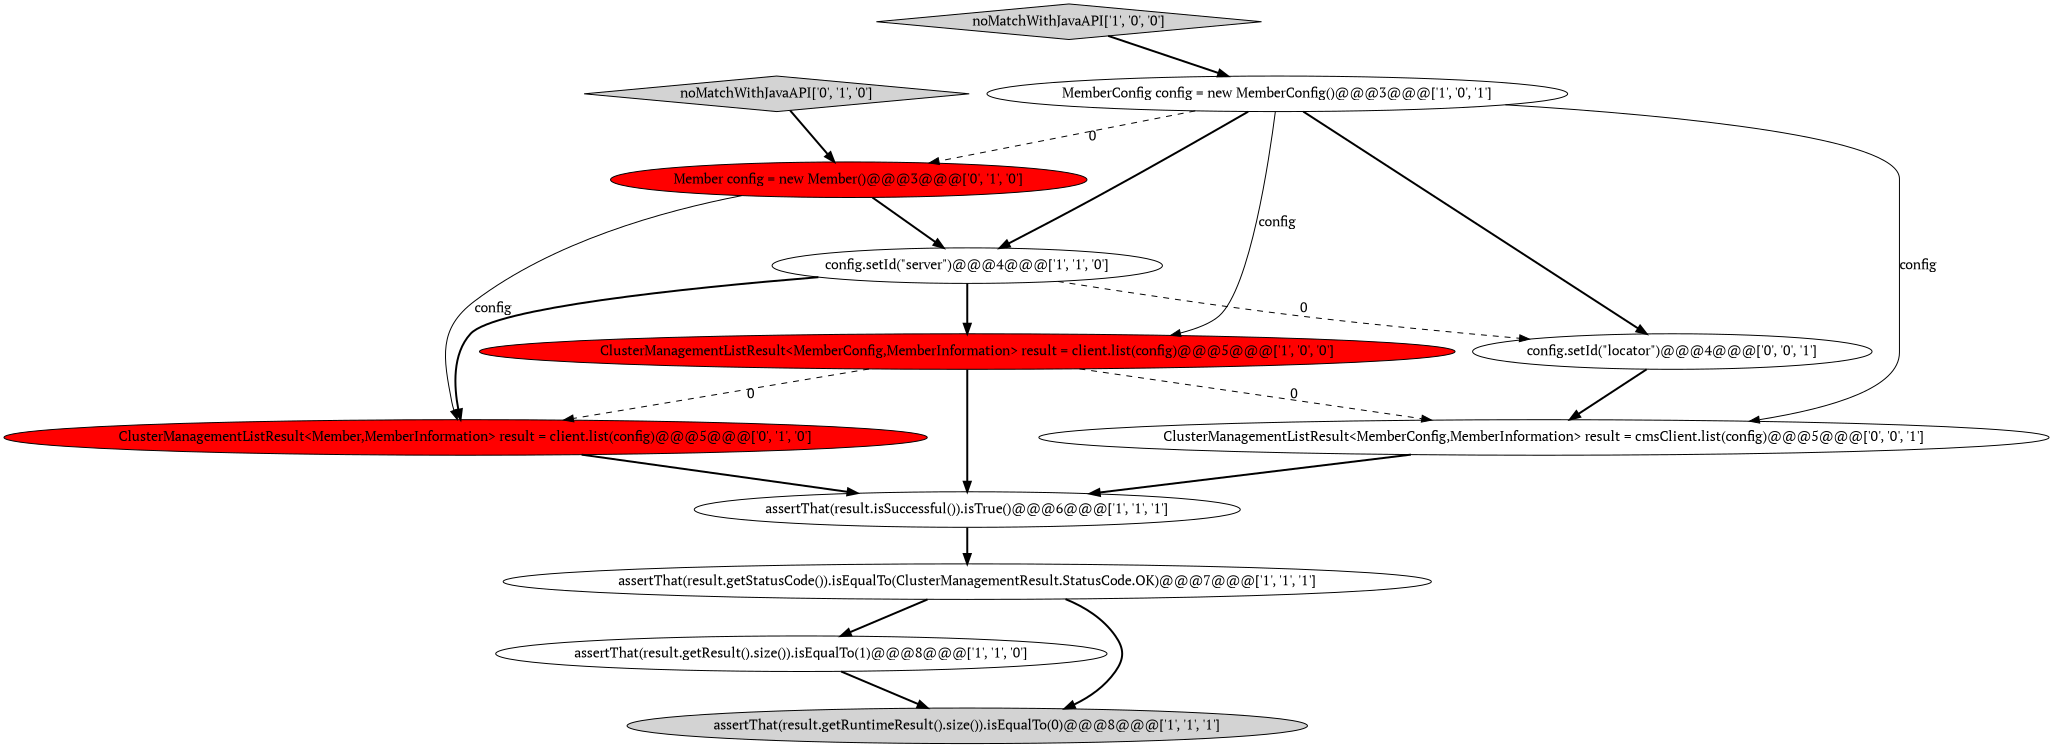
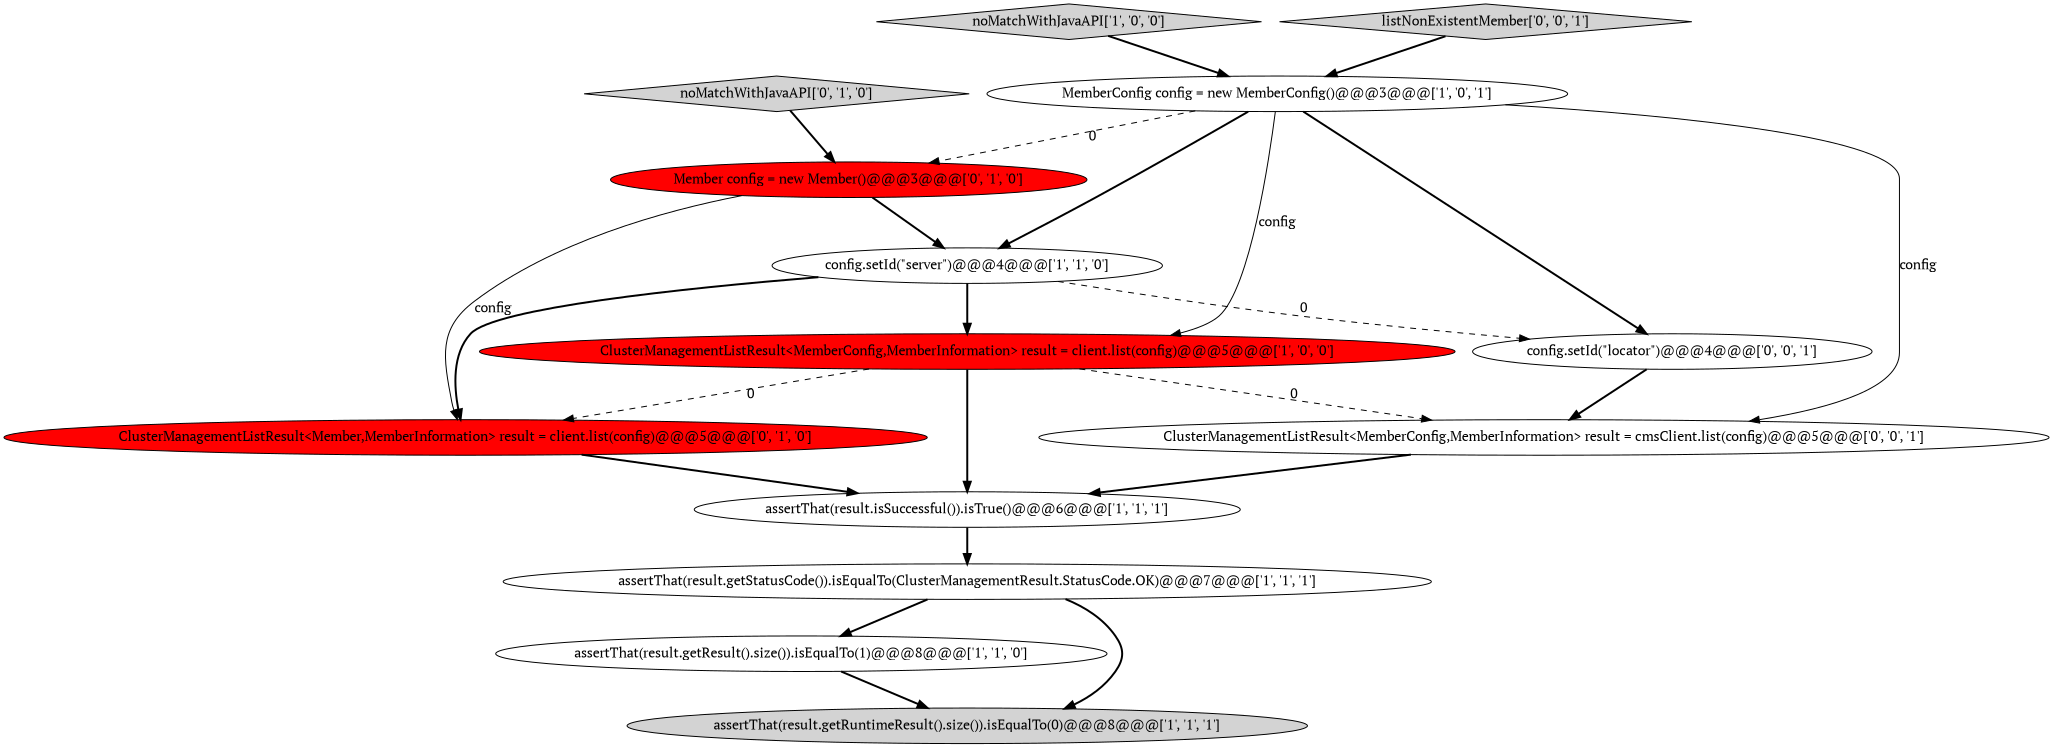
none -> (1486, 22)
